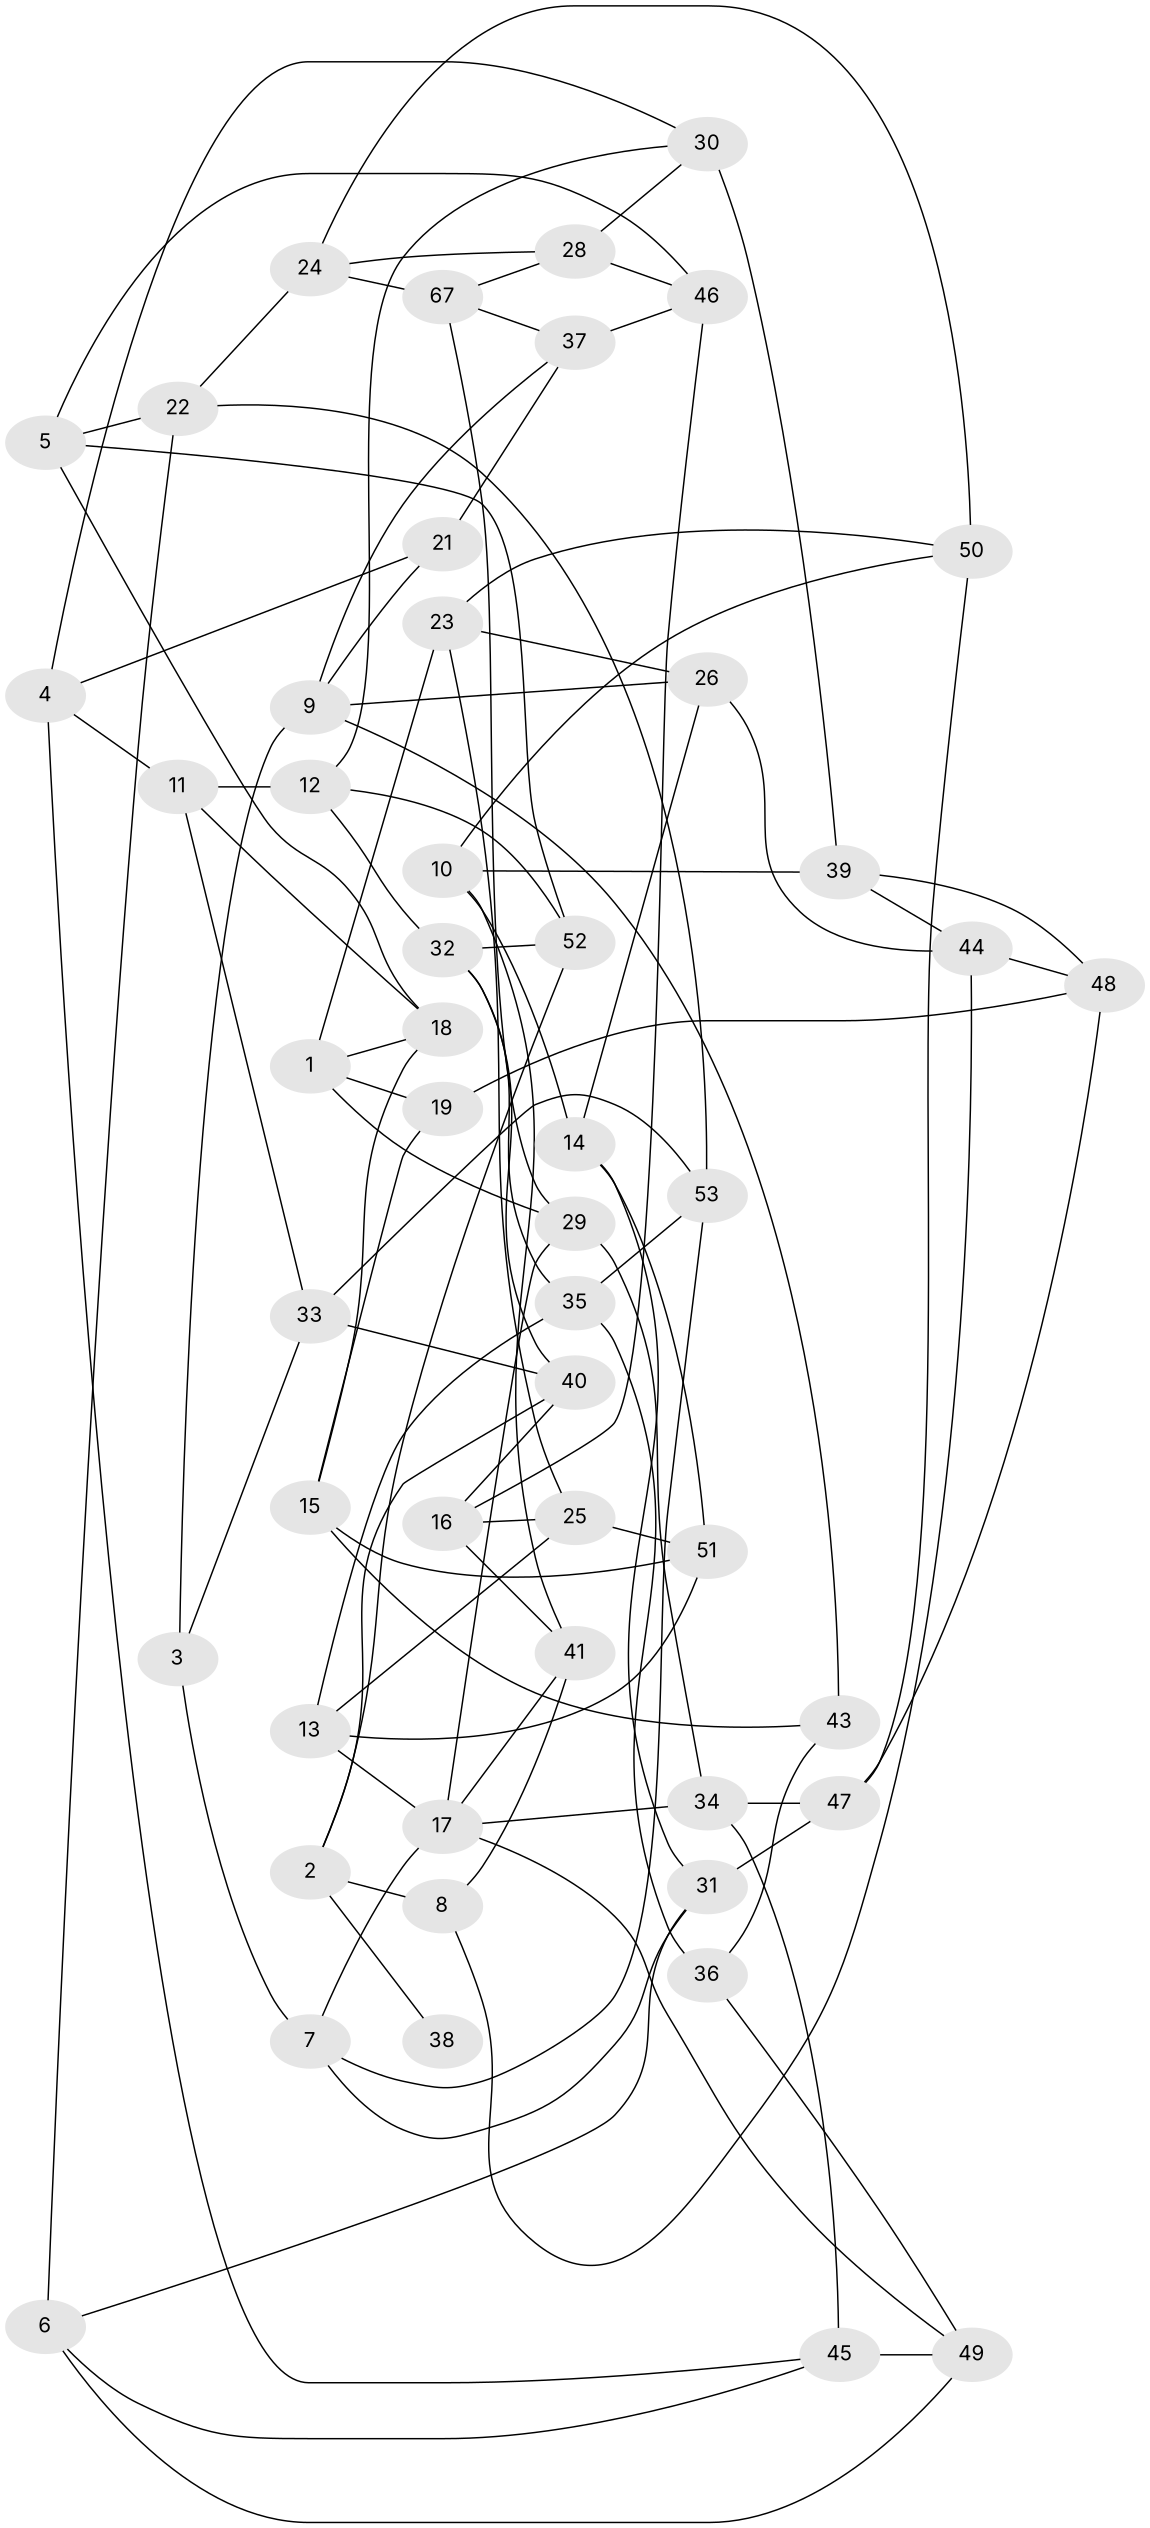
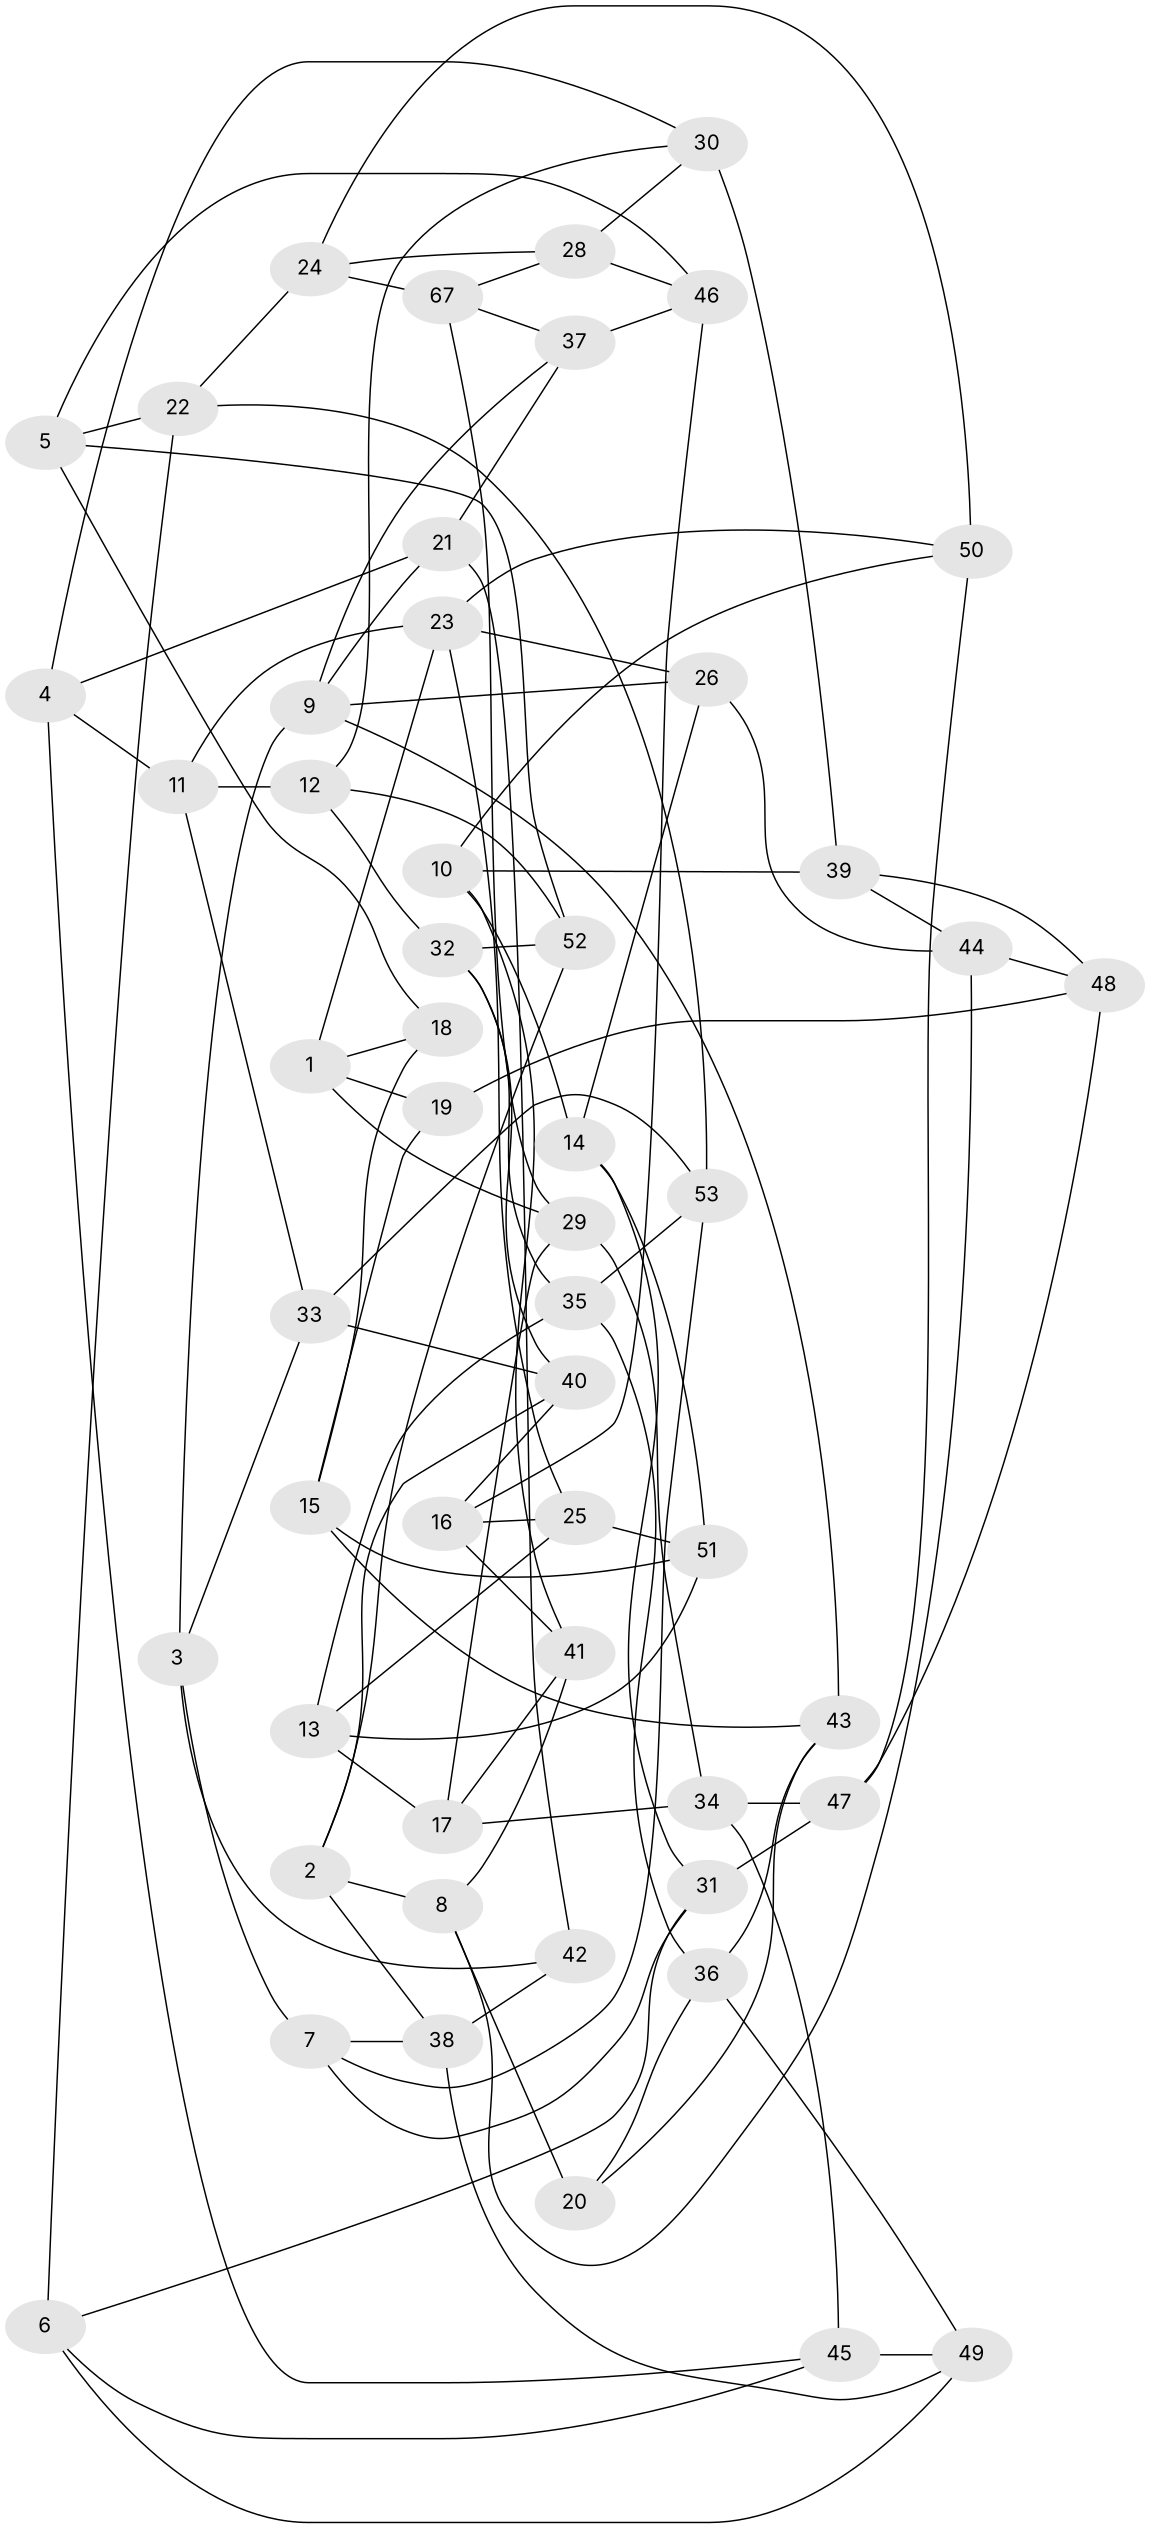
(308, 910) -> (278, 664)
(367, 1924) -> (377, 2042)
none -> (575, 1956)
(708, 2083) -> (611, 2350)
none -> (575, 2203)
